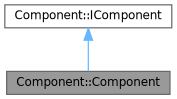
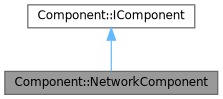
(88, 83) -> (111, 83)
